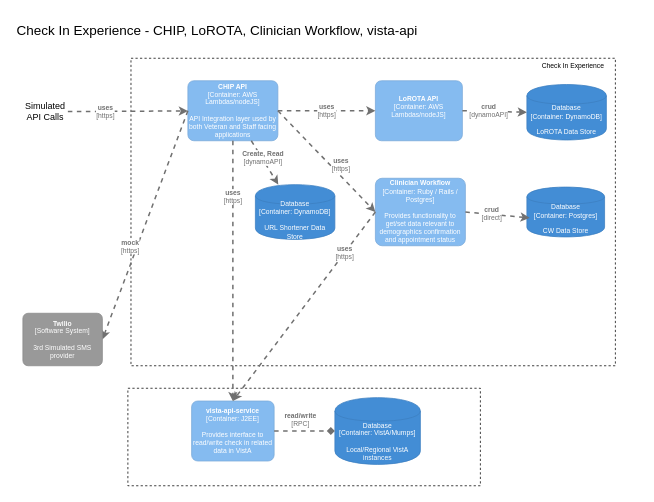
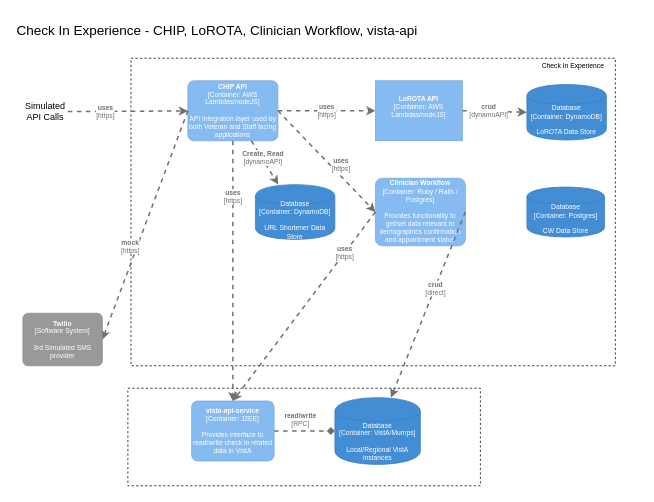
(419, 111) -> (419, 111)
(494, 215) -> (430, 301)
